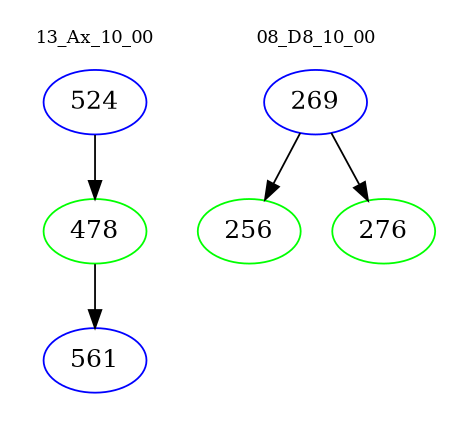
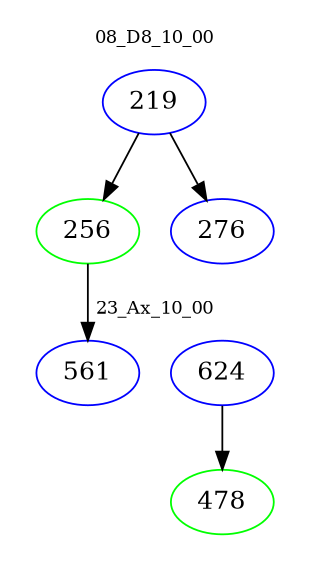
(95, 39) -> (155, 309)
(95, 102) -> (222, 373)
(316, 102) -> (154, 102)
(384, 231) -> (222, 231)
(95, 287) -> (88, 303)
